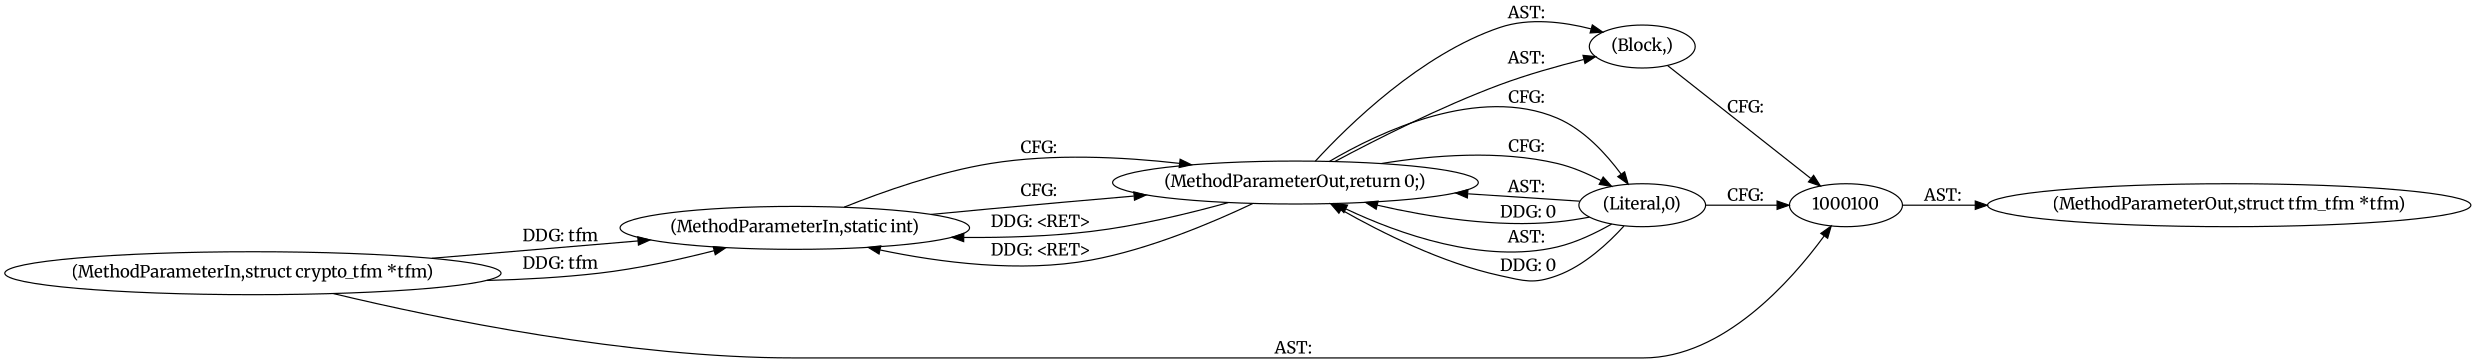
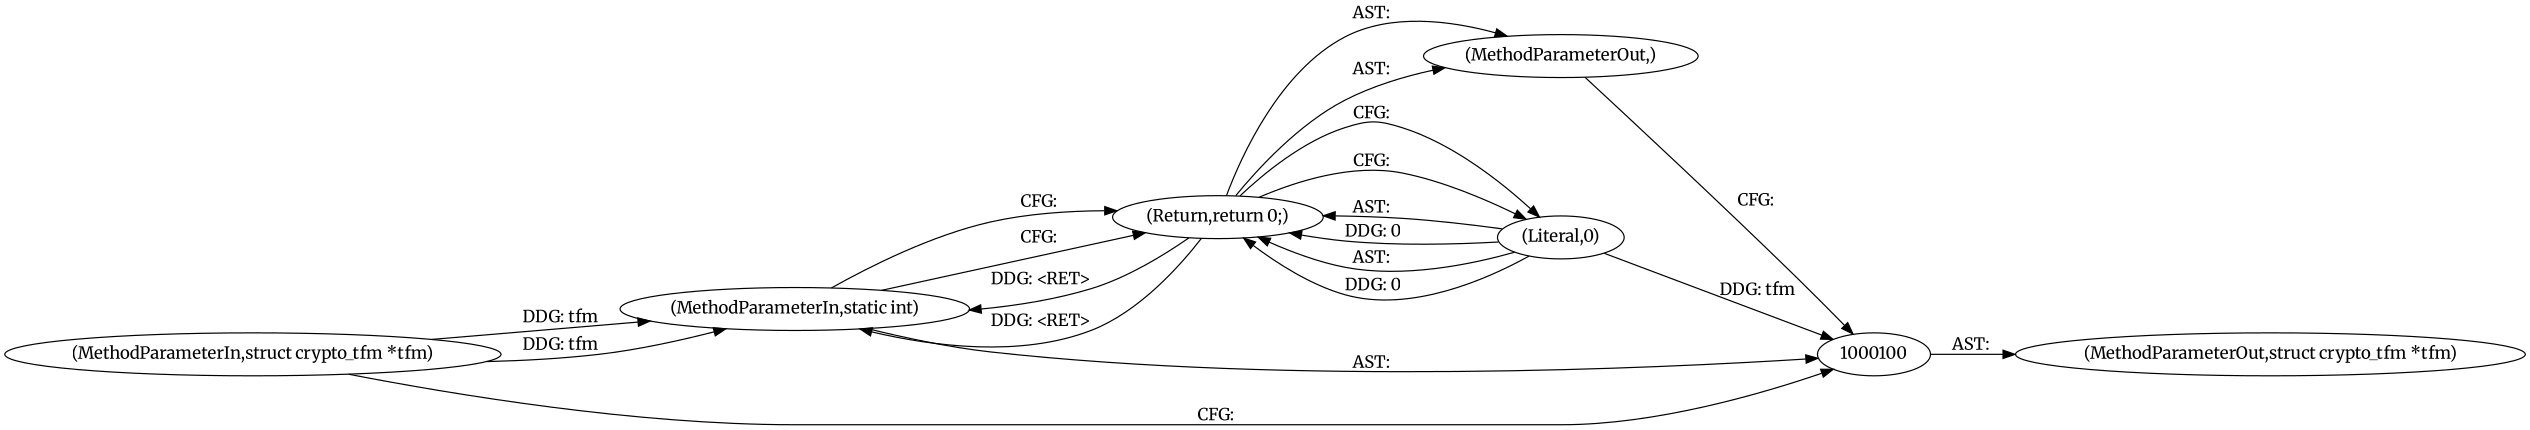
(1642, 47) -> (1561, 56)
(1295, 183) -> (1218, 217)
(1748, 196) -> (1758, 291)
(2229, 205) -> (2270, 354)
(1295, 349) -> (1218, 416)
none -> (1335, 371)
